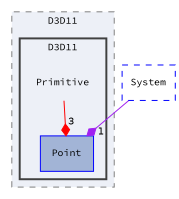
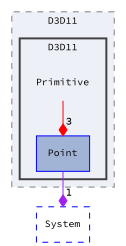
(120, 108) -> (63, 183)
